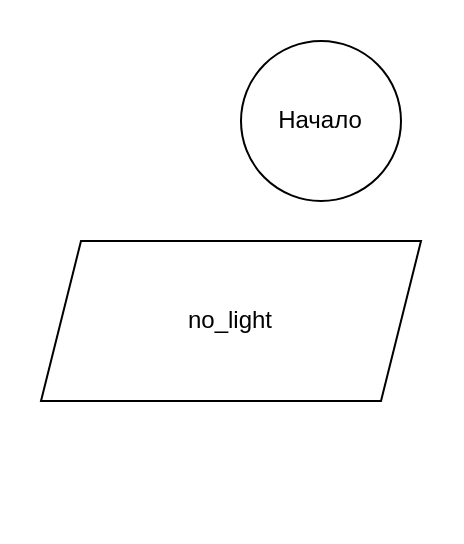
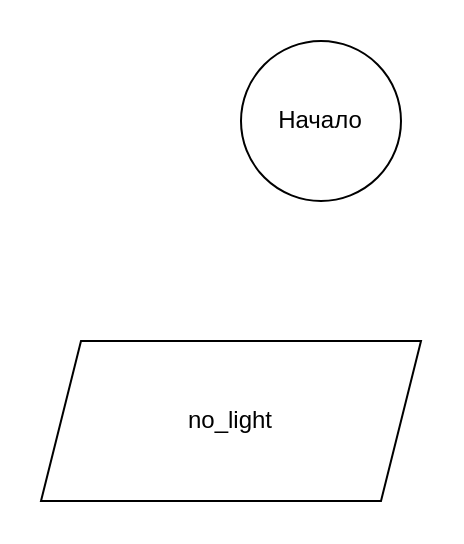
(231, 321) -> (231, 421)
